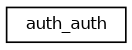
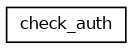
(66, 25) -> (66, 25)
